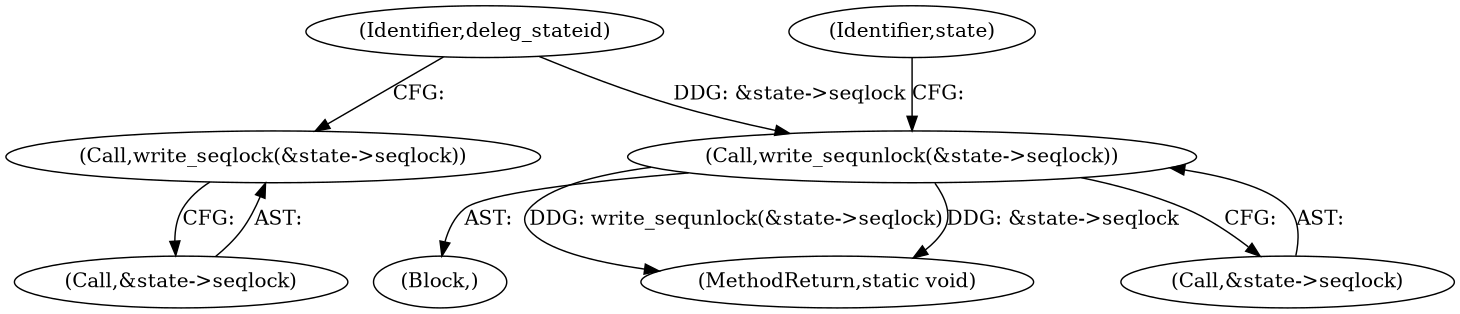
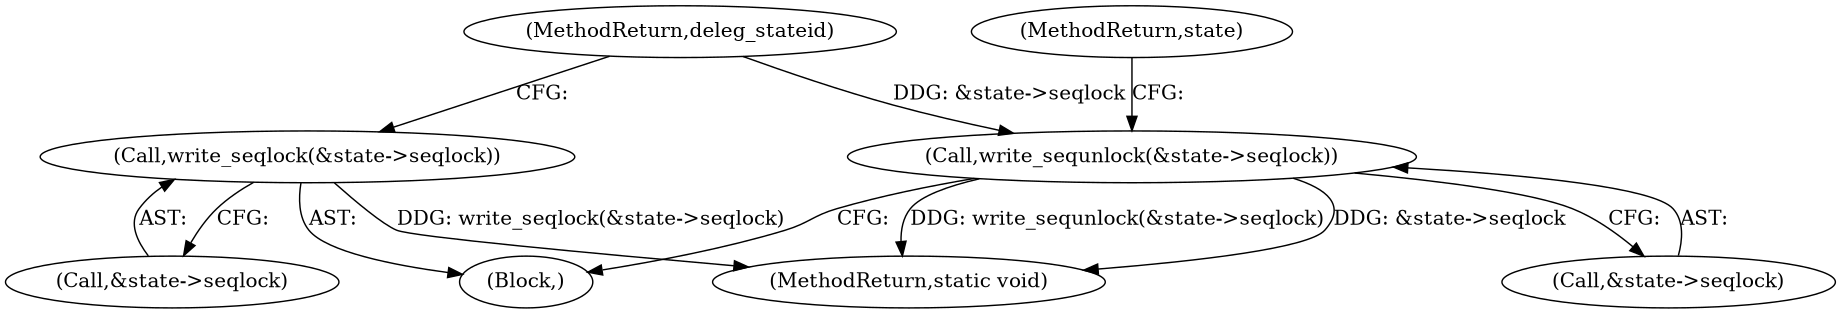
(485, 32) -> (680, 32)
(912, 32) -> (1132, 32)
(492, 219) -> (866, 219)
none -> (526, 247)
none -> (352, 253)
